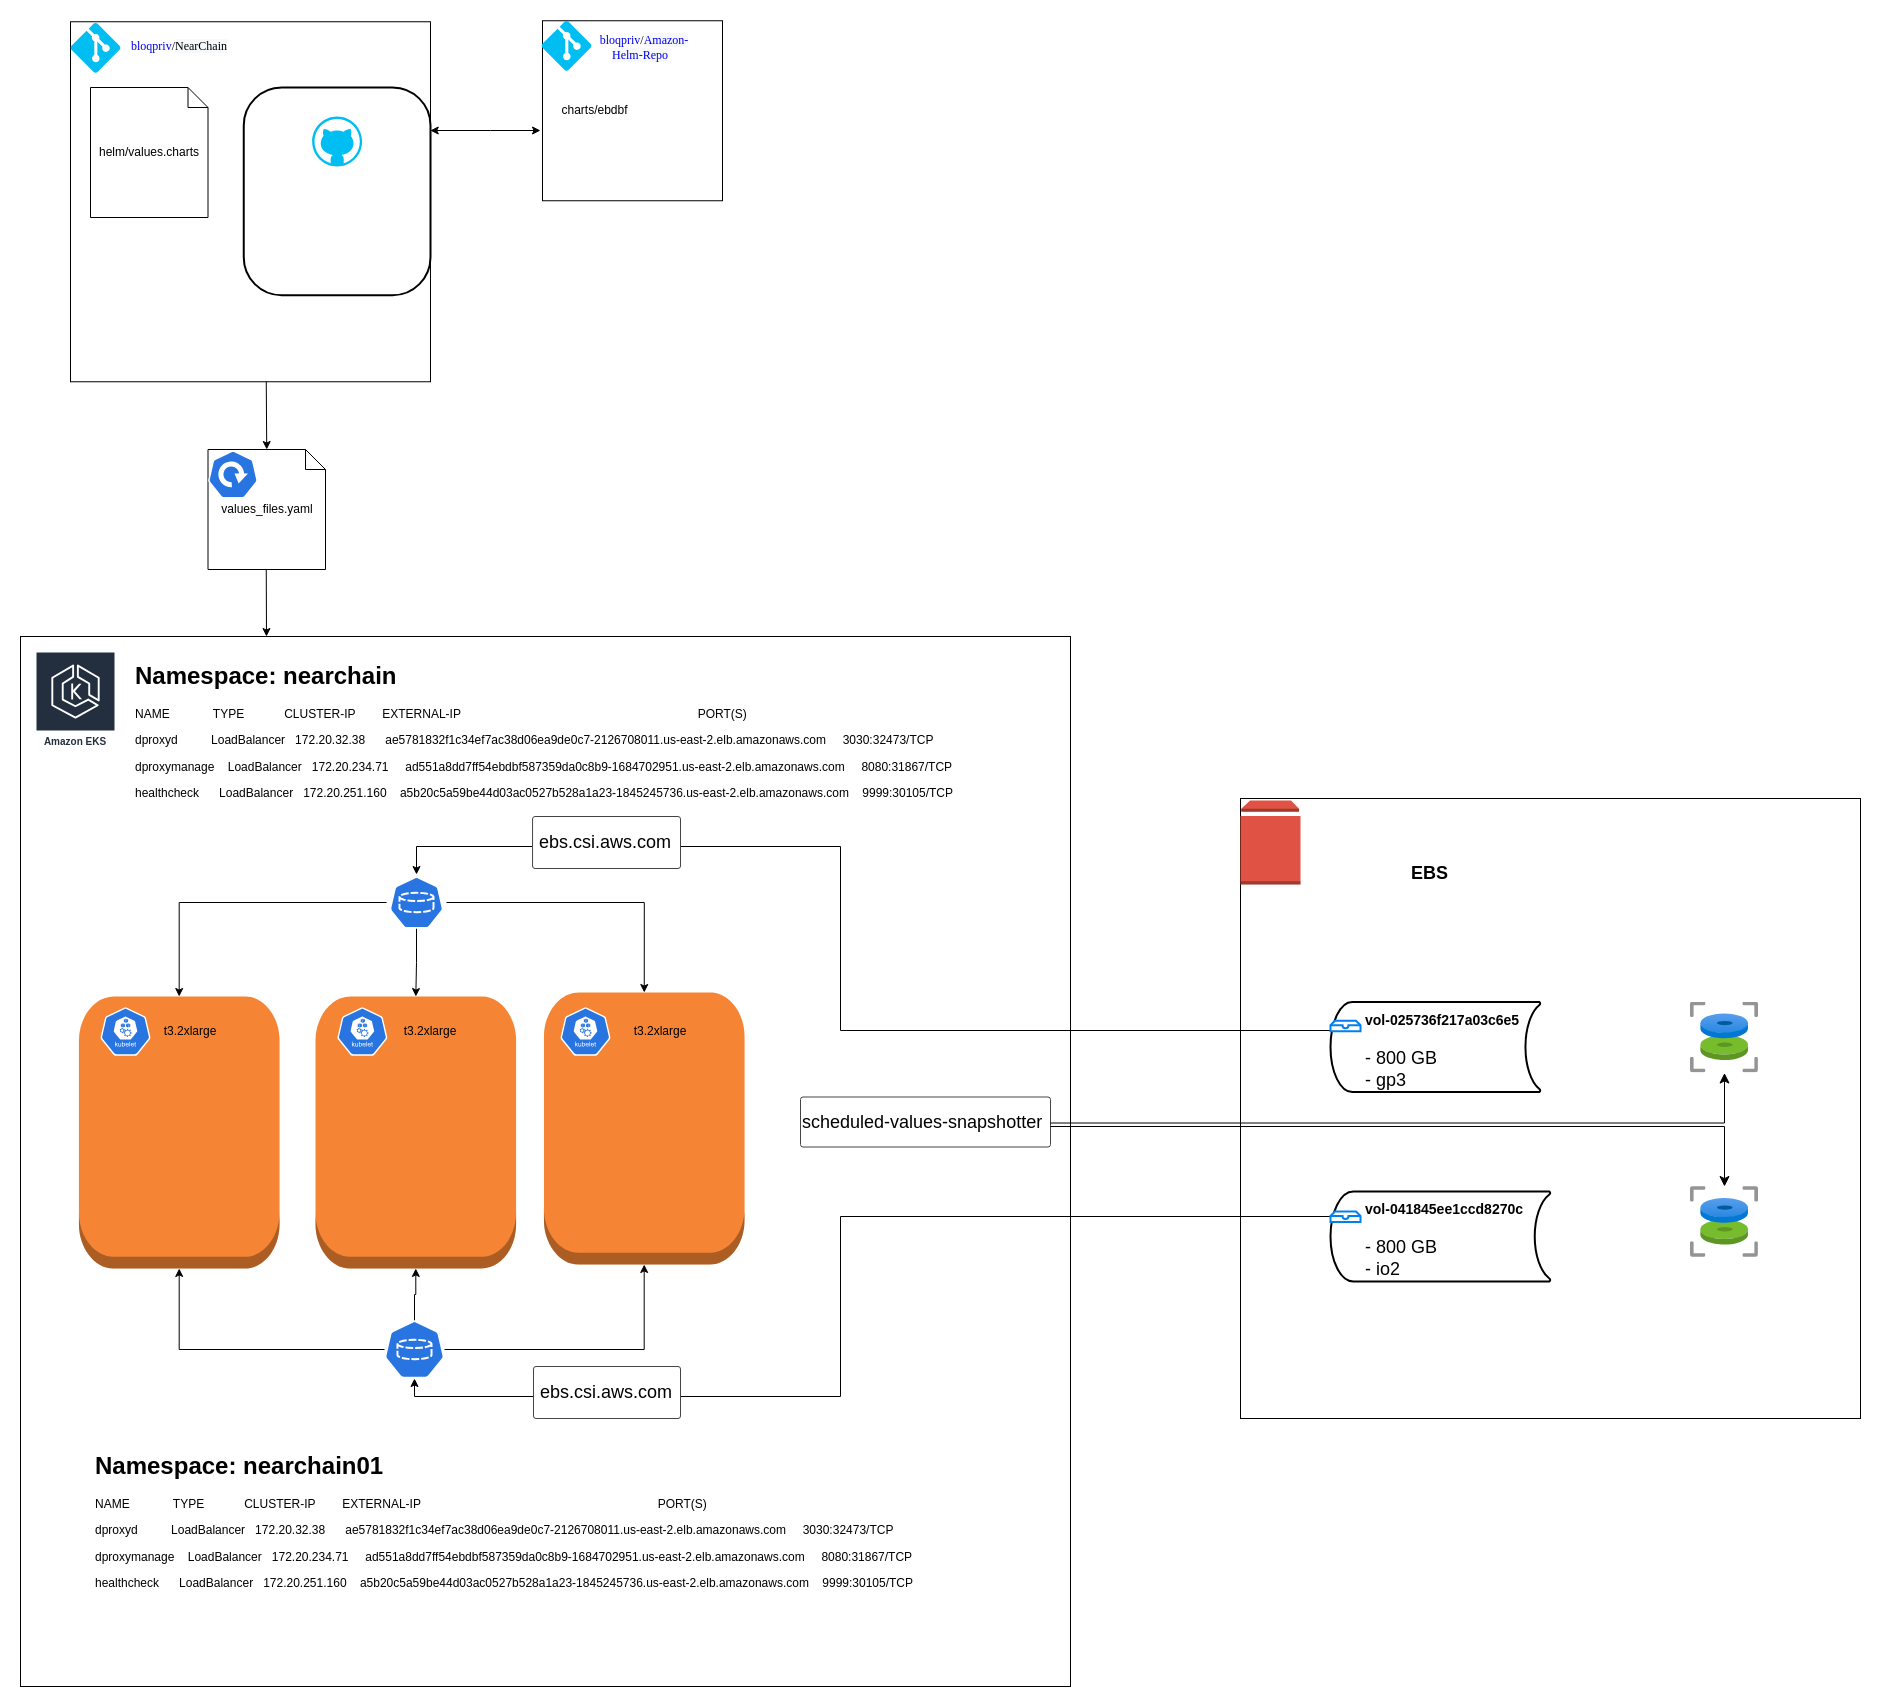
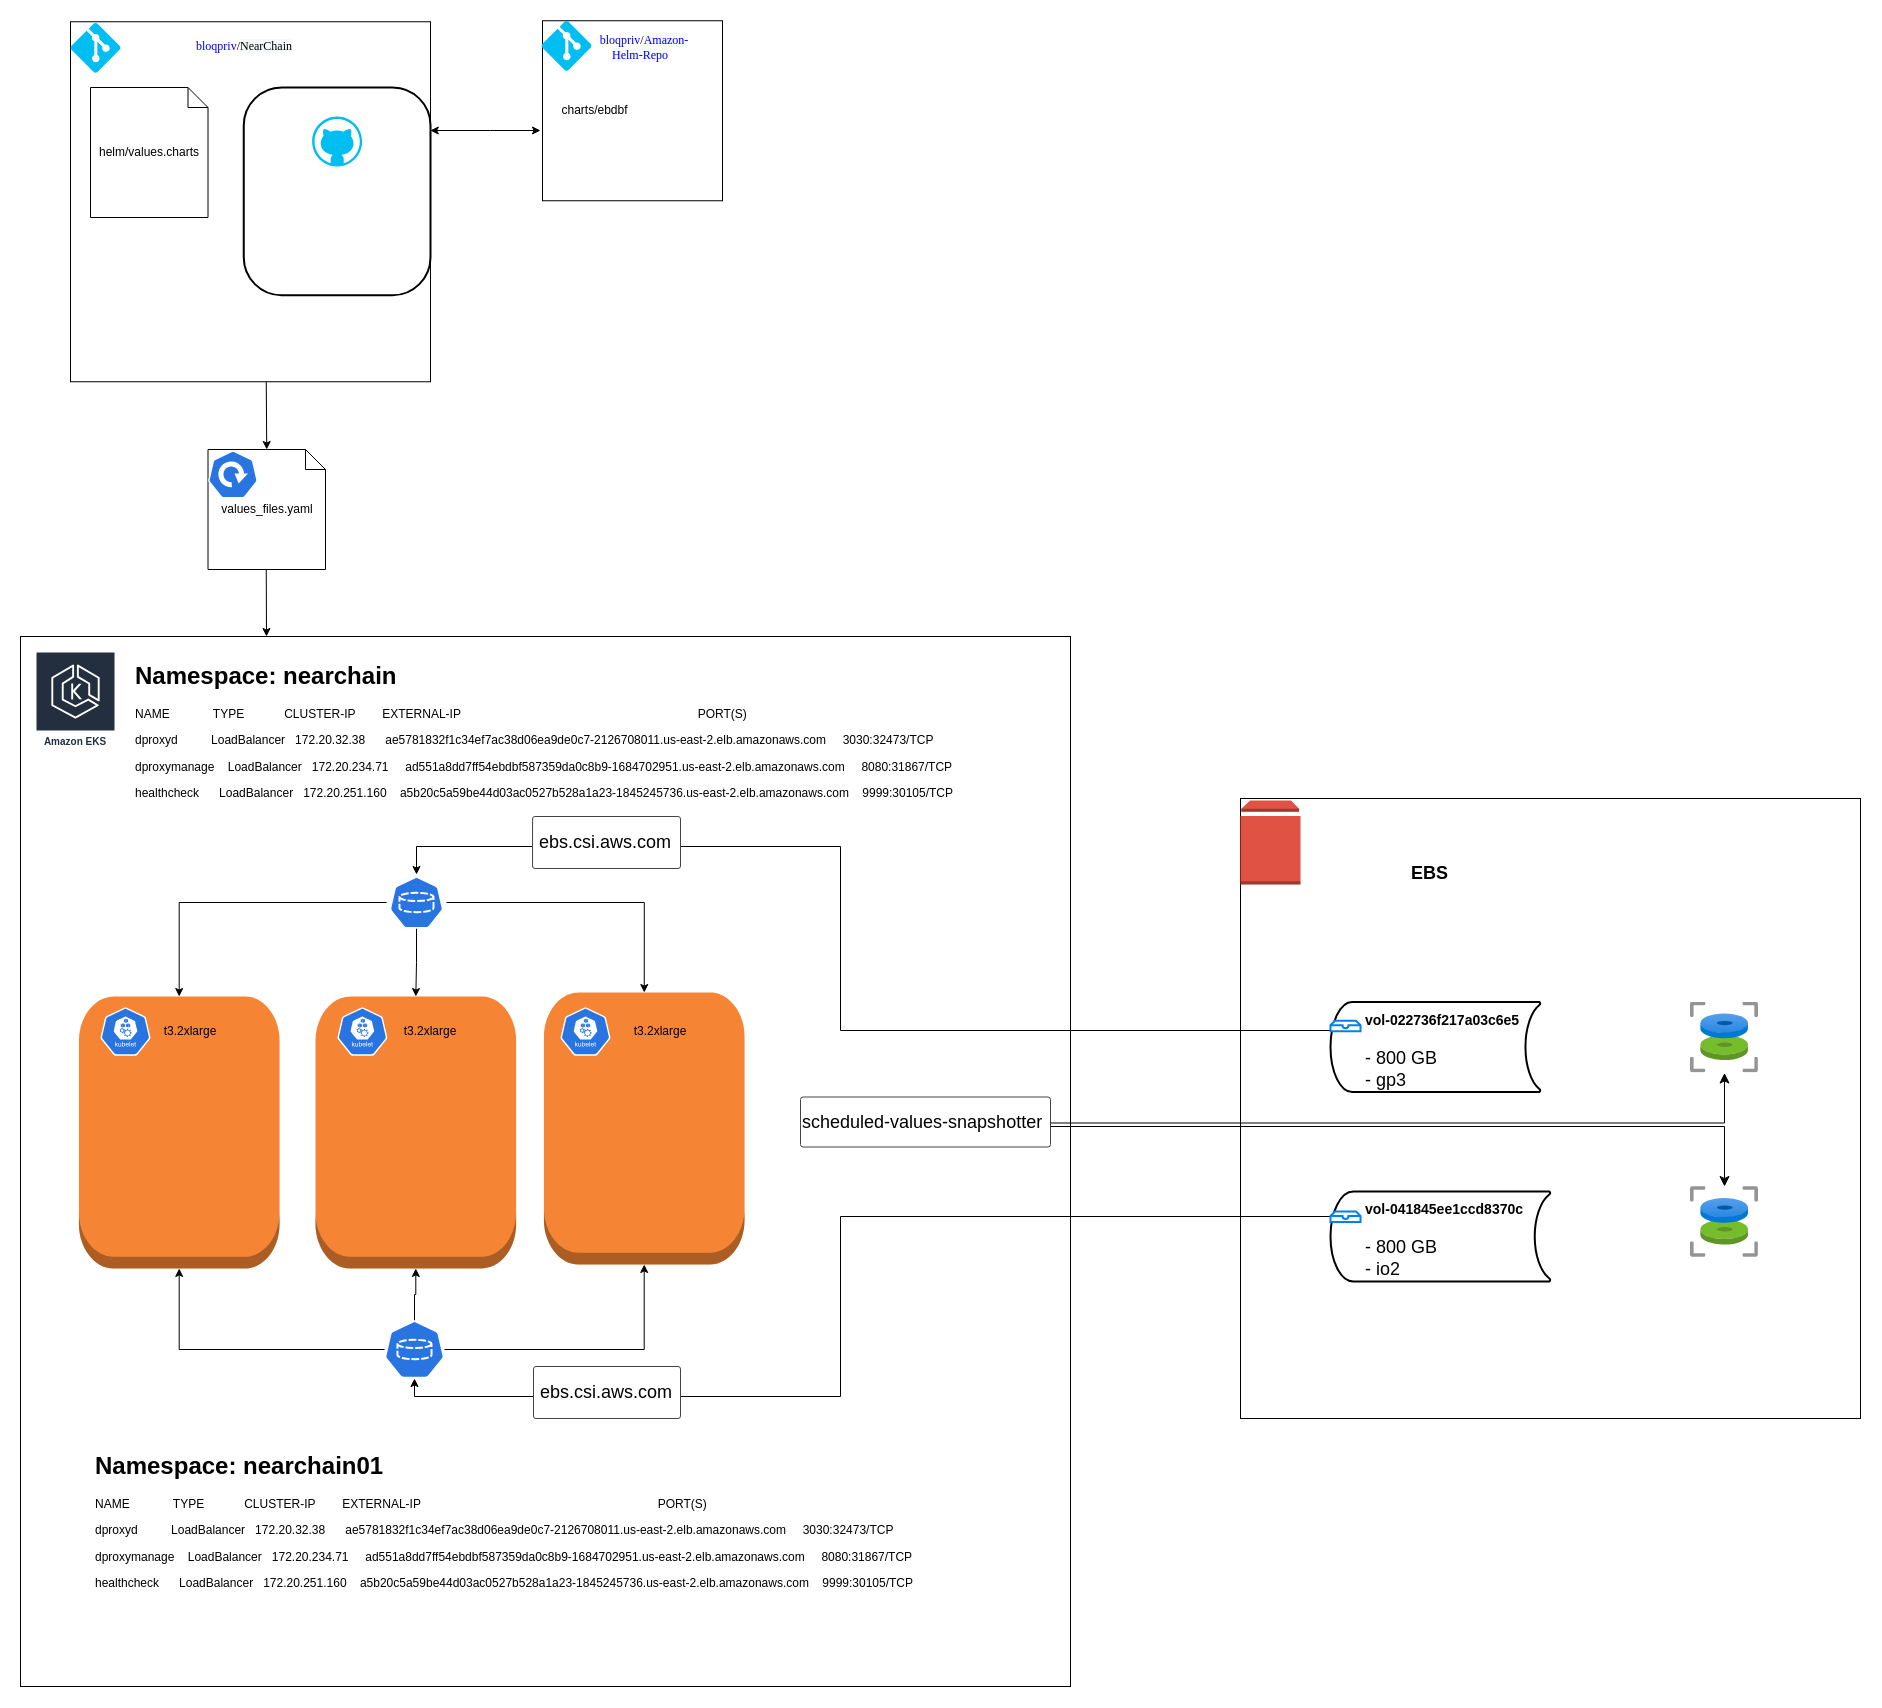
(179, 47) -> (244, 47)
(1435, 1009) -> (1435, 1009)
(1435, 1198) -> (1435, 1198)
